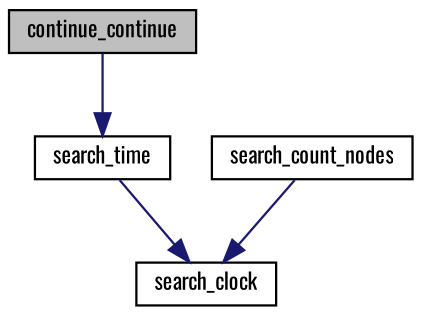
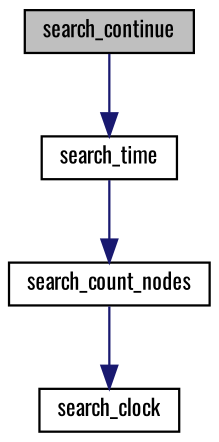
(103, 32) -> (109, 32)
(147, 213) -> (109, 210)
